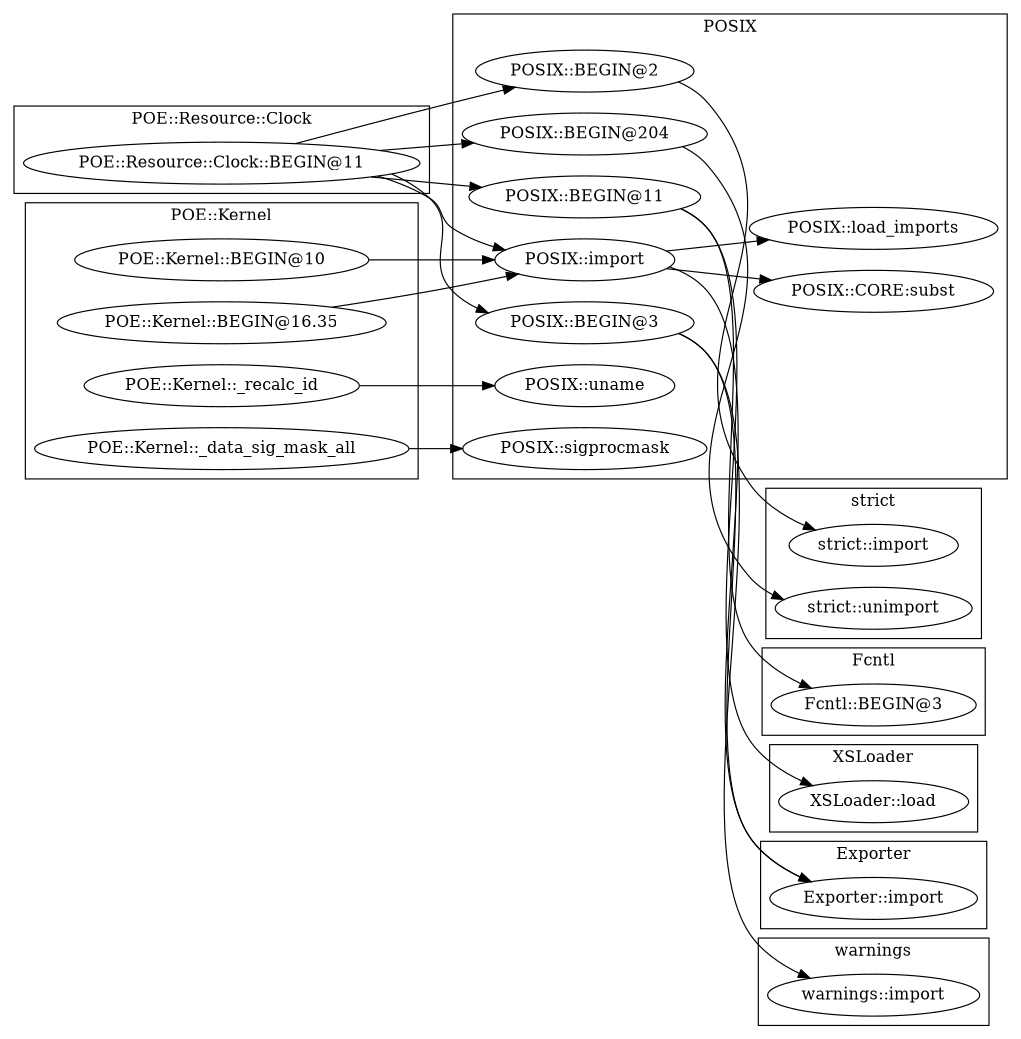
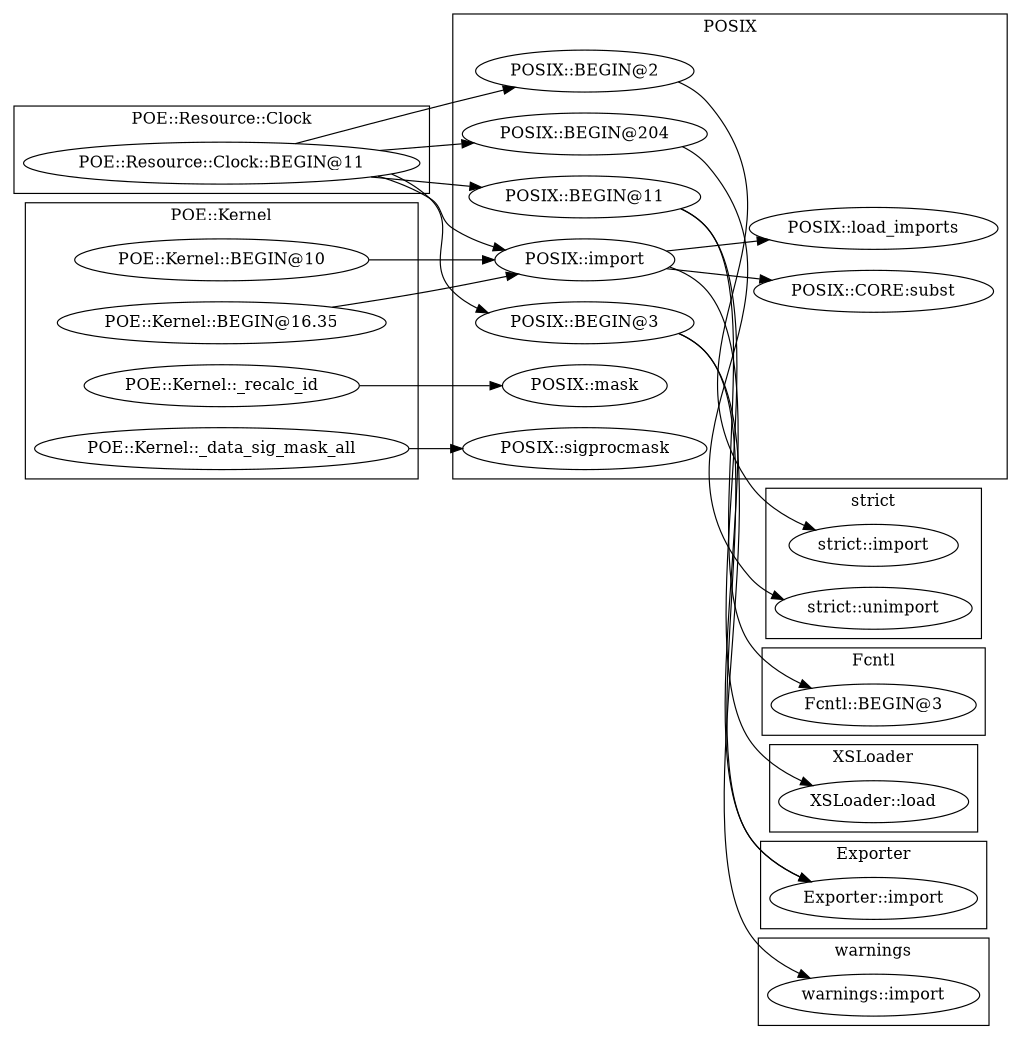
(585, 386) -> (585, 386)
